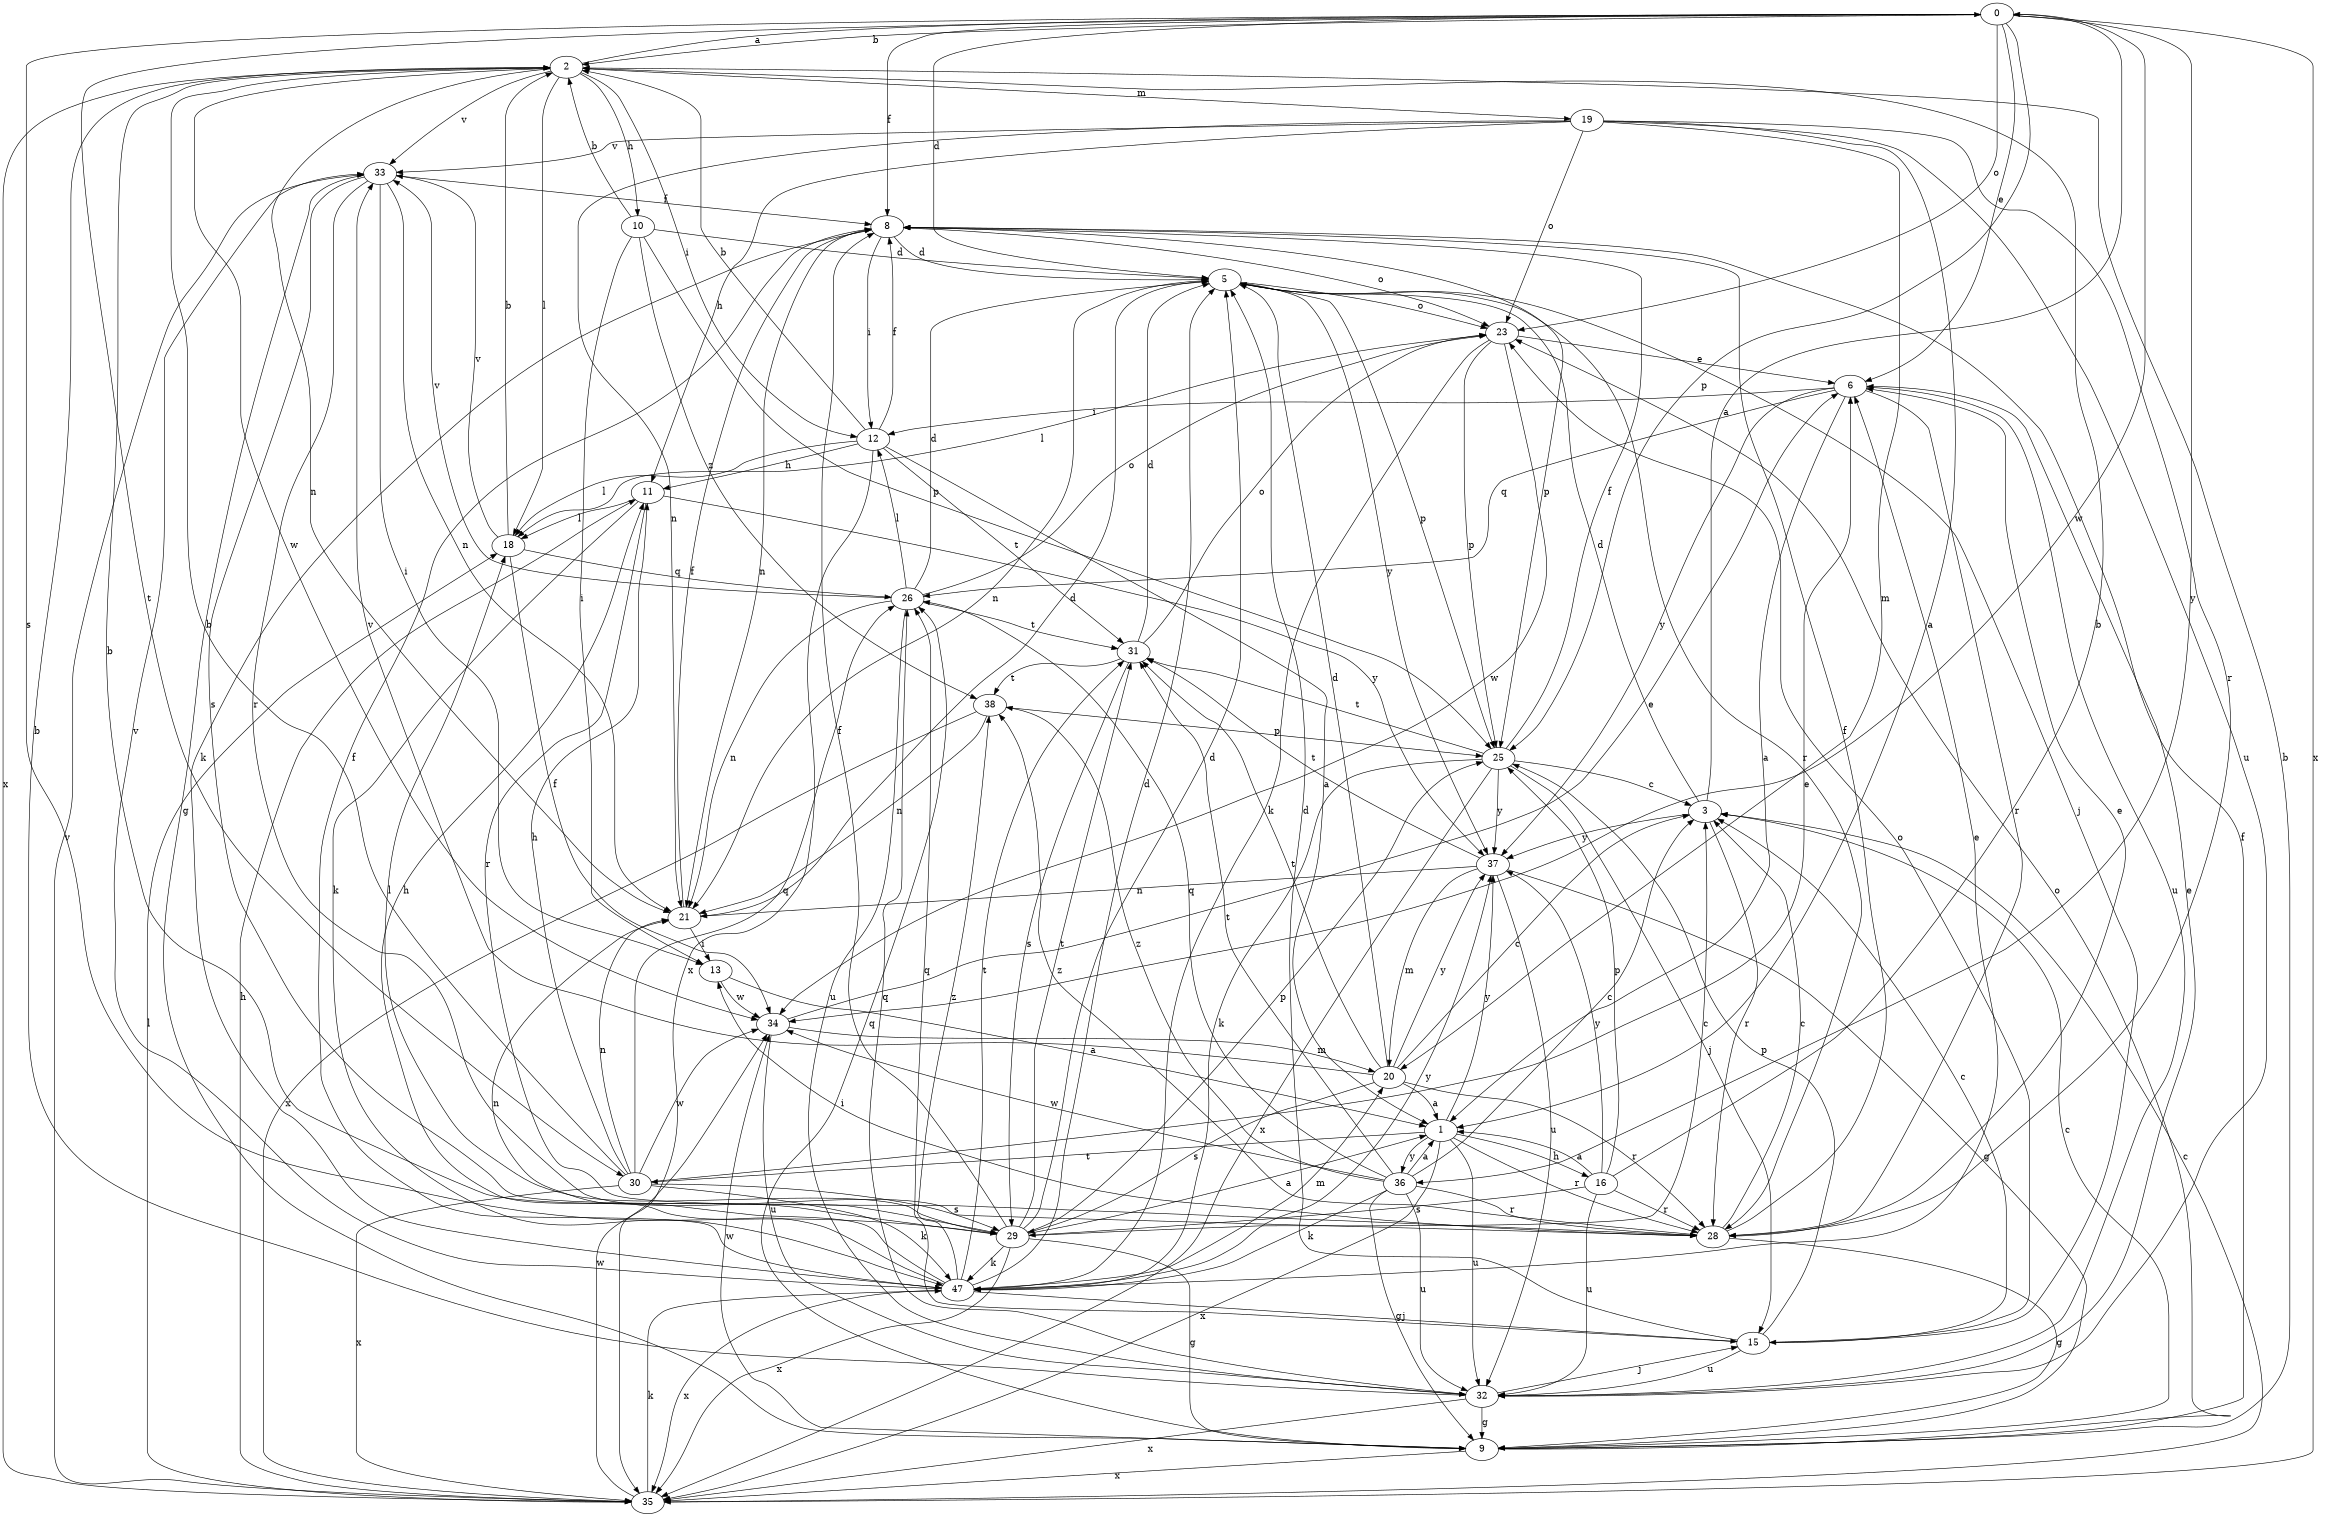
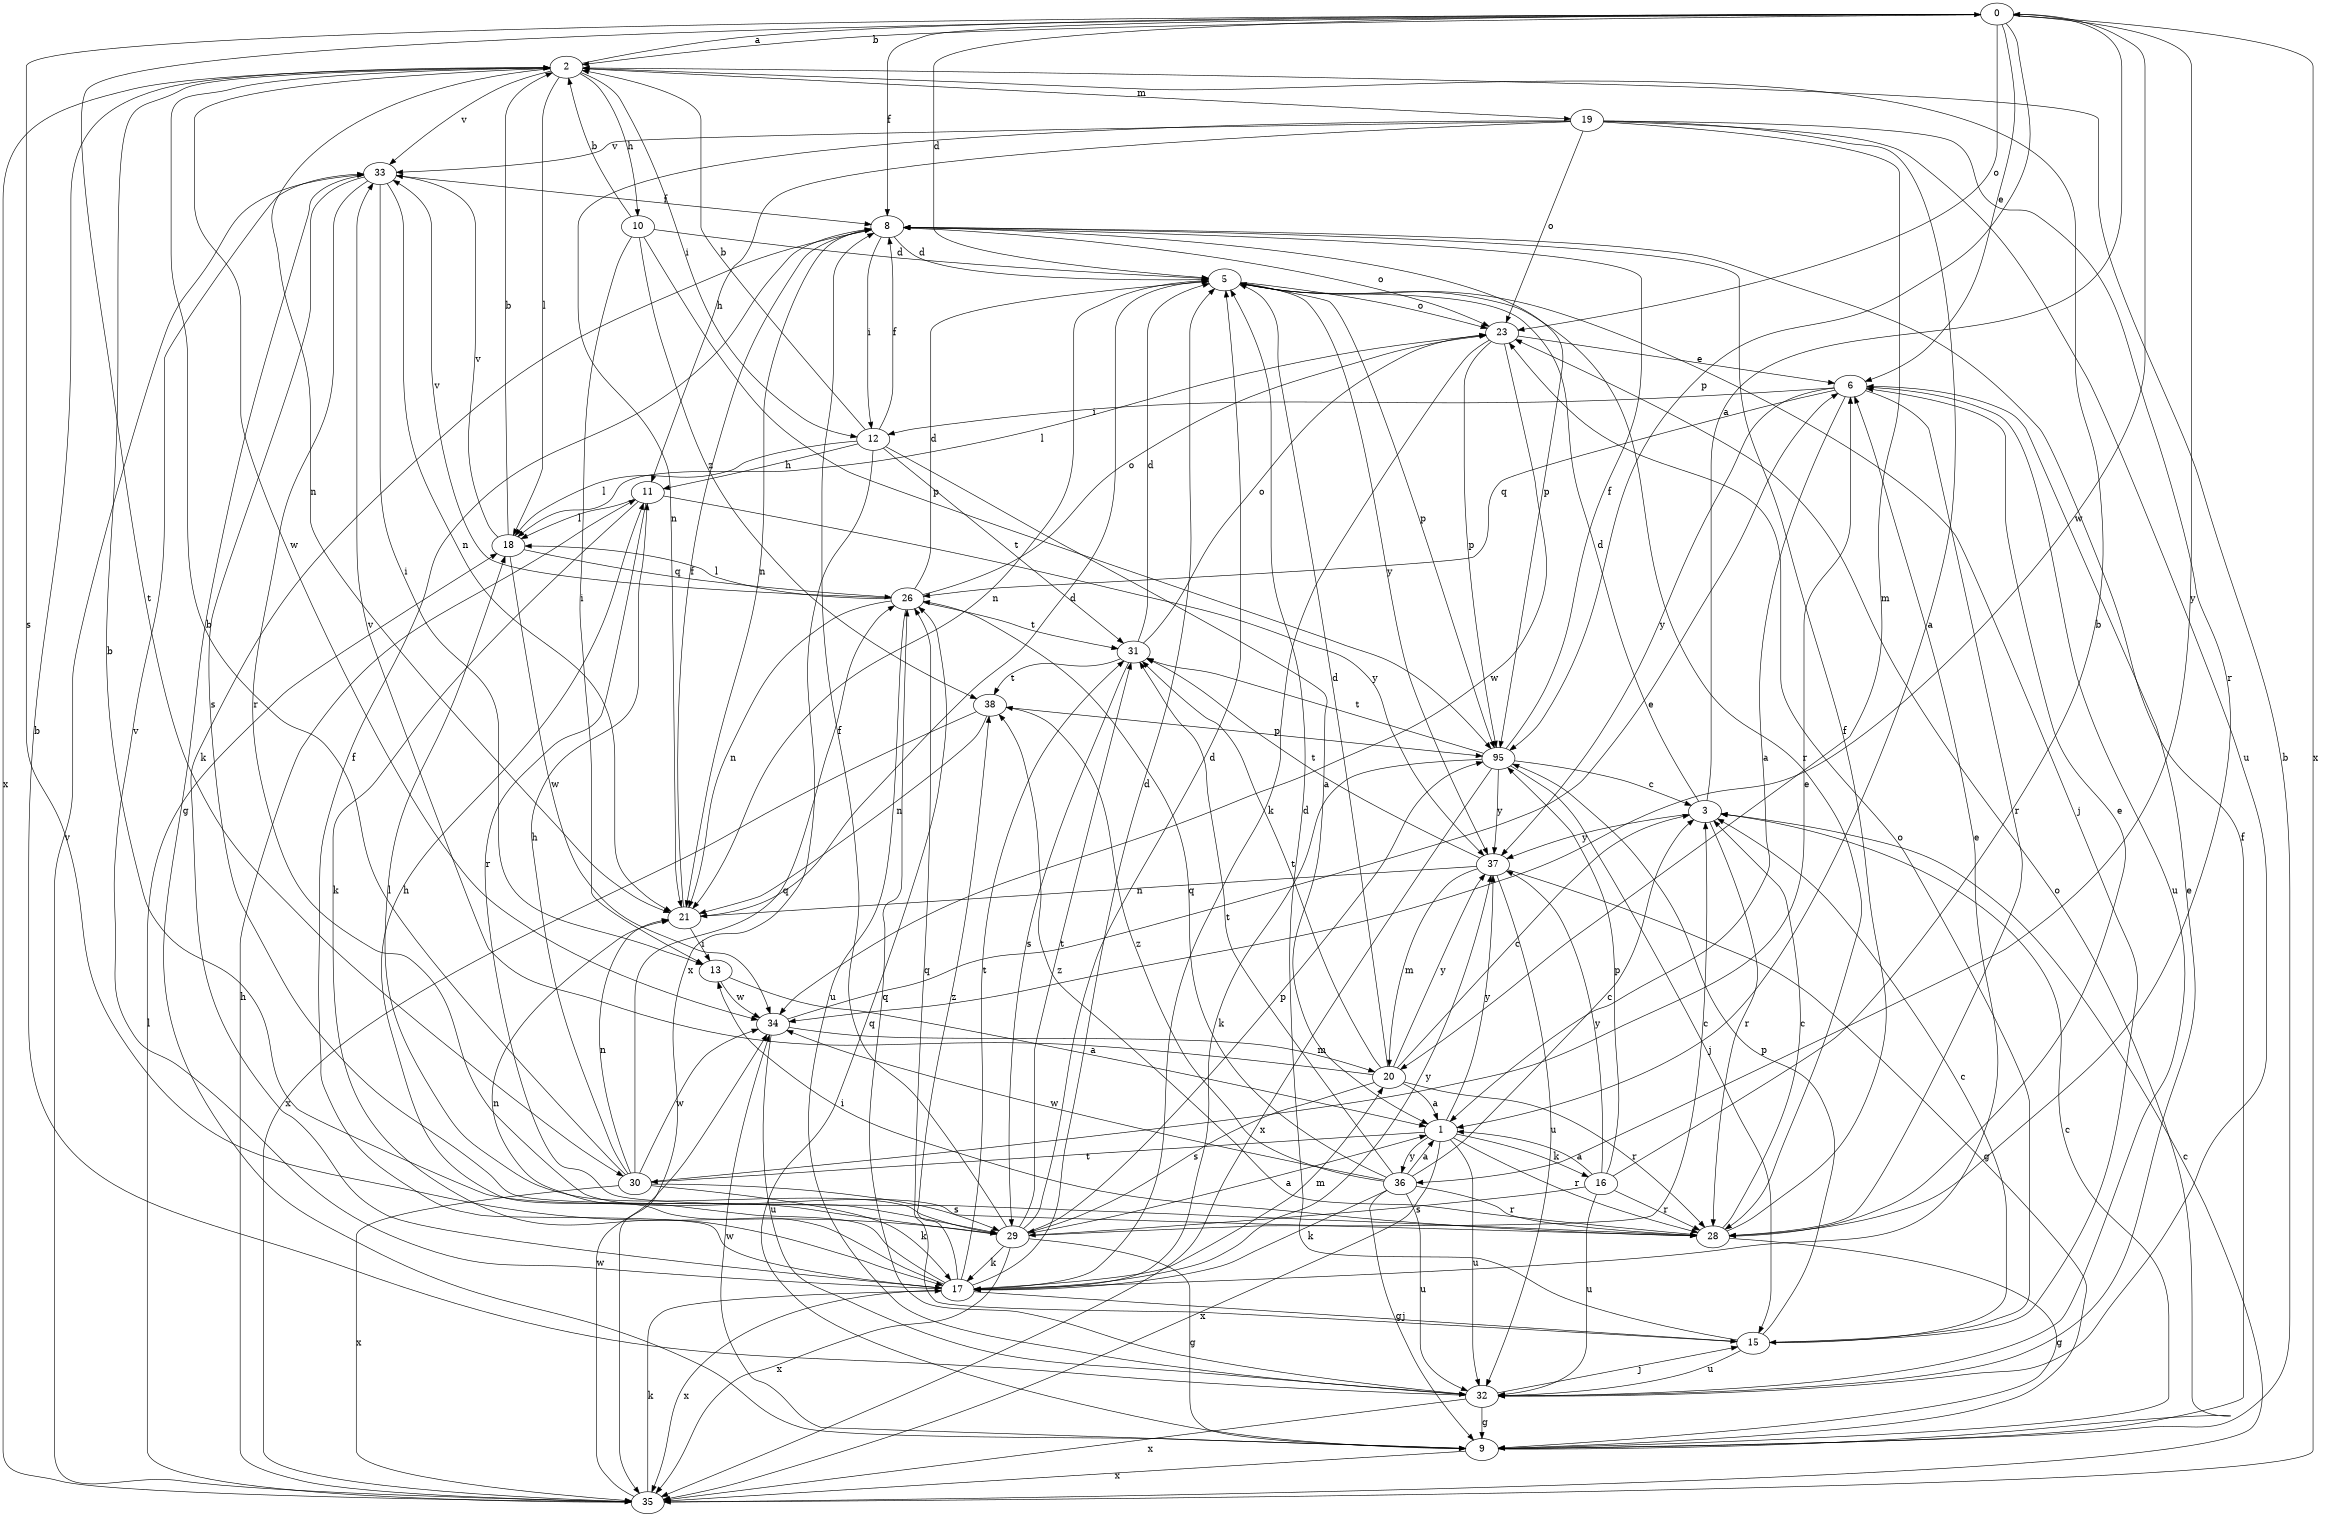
(896, 521) -> (710, 575)
(1498, 758) -> (1498, 758)
(555, 785) -> (555, 785)
(1556, 1157) -> (1556, 1157)
(958, 1290) -> (958, 1290)
